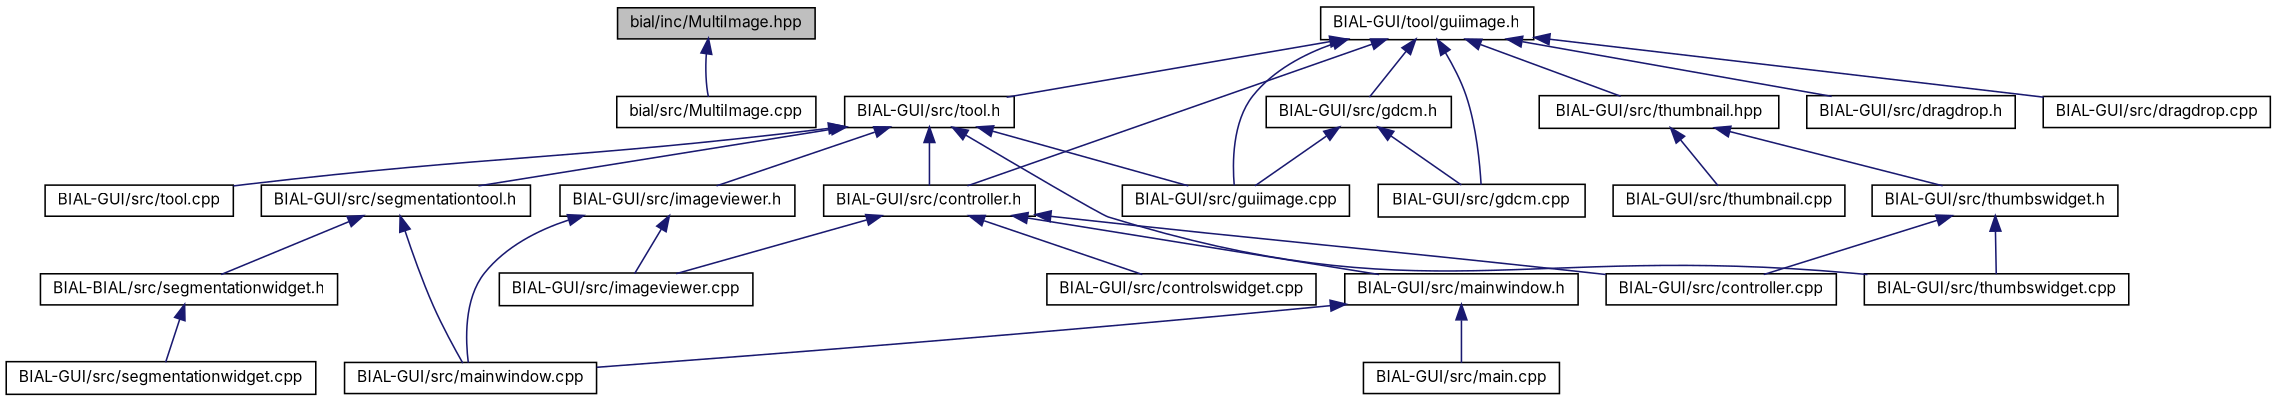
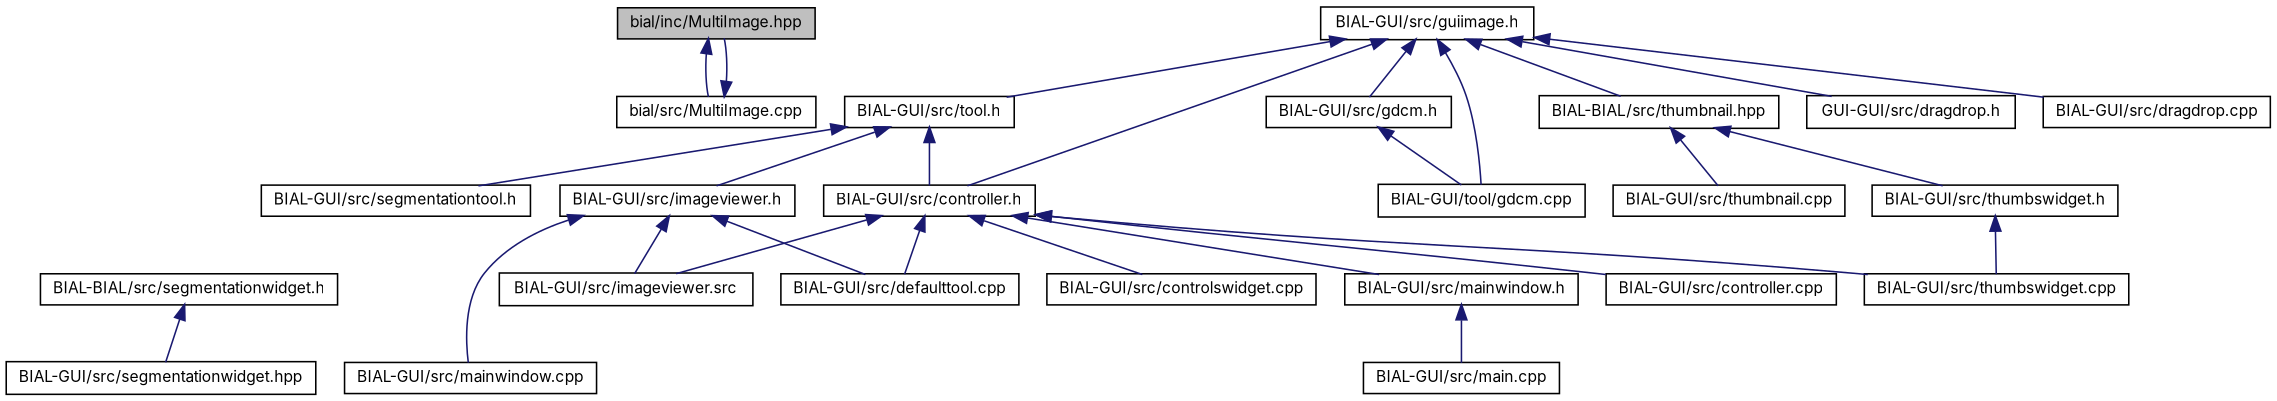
(1427, 23) -> (1427, 23)
none -> (727, 60)
(1659, 112) -> (1659, 112)
(1911, 112) -> (1911, 112)
(139, 201) -> none
(1236, 201) -> none
(1482, 201) -> (1482, 201)
(1850, 247) -> none
(285, 248) -> none
(1403, 270) -> (1460, 246)
(626, 289) -> (626, 289)
none -> (900, 289)
(430, 299) -> none
(964, 338) -> none
(161, 378) -> (161, 378)
